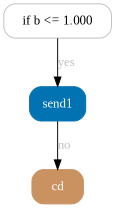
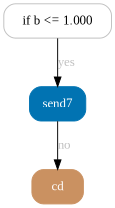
(58, 104) -> (58, 104)
